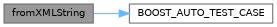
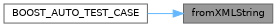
(106, 14) -> (160, 14)
